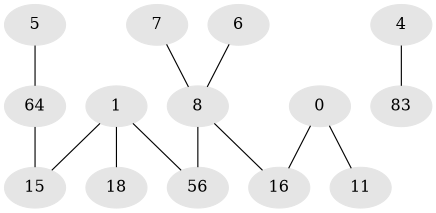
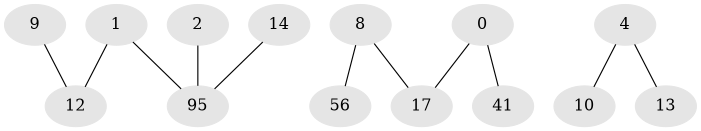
(35, 25) -> none
none -> (35, 25)
(157, 25) -> none
none -> (198, 25)
(239, 25) -> none
(35, 106) -> (279, 25)
(401, 106) -> (666, 106)
none -> (584, 106)
(157, 147) -> none
(35, 188) -> (198, 106)
(116, 188) -> (76, 106)
(279, 188) -> (422, 106)
(361, 188) -> (503, 106)
